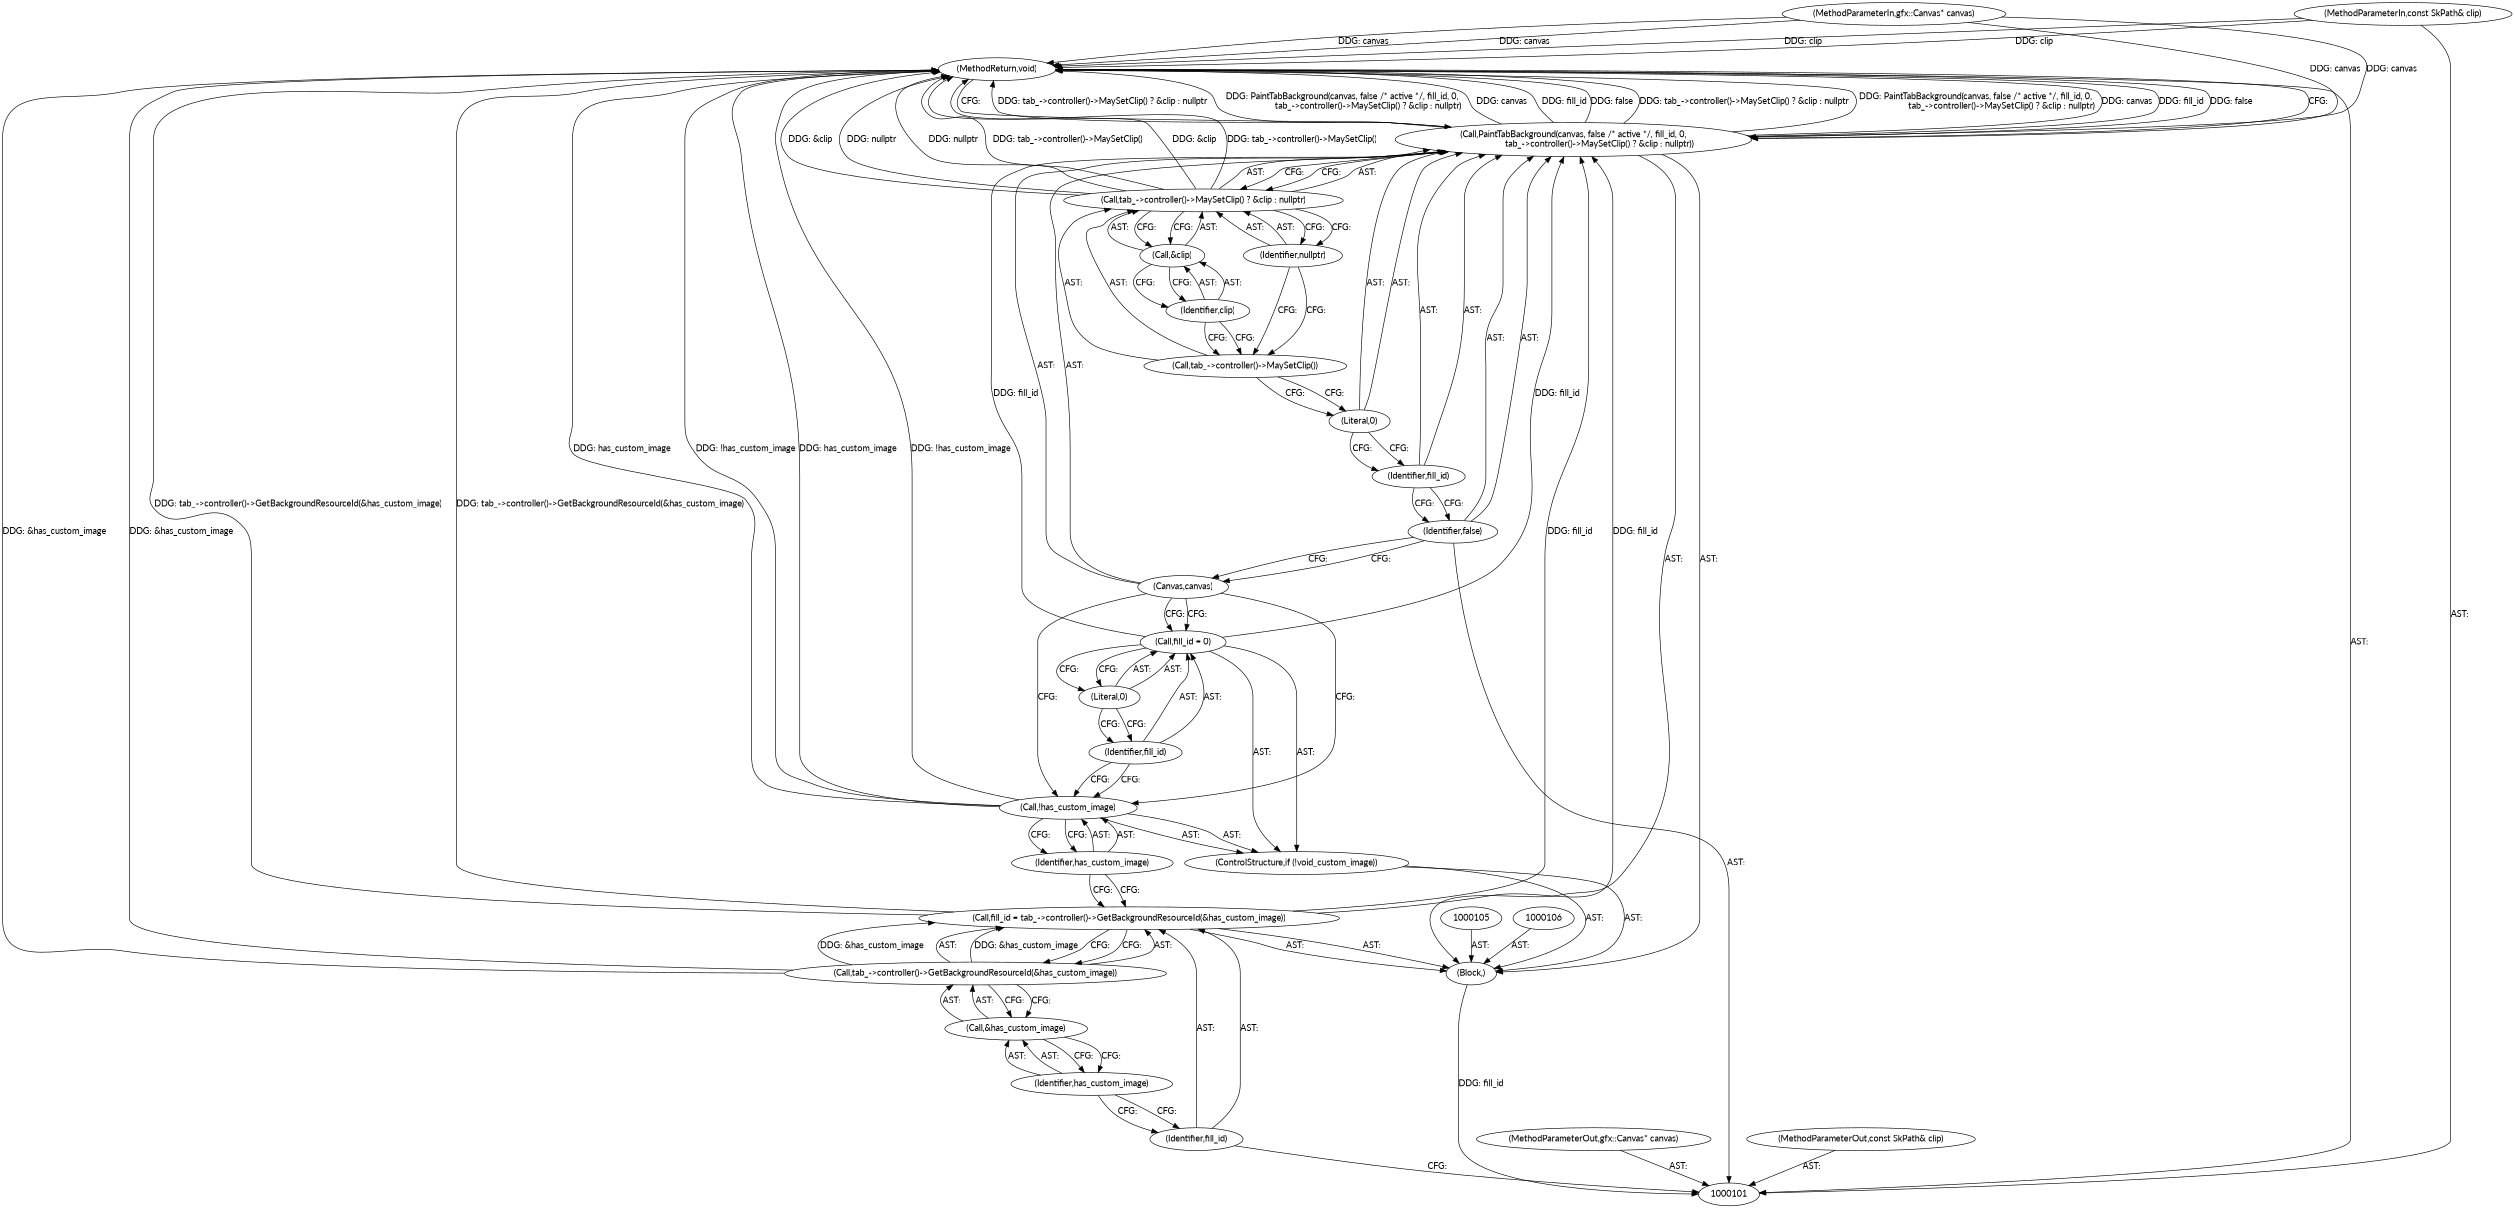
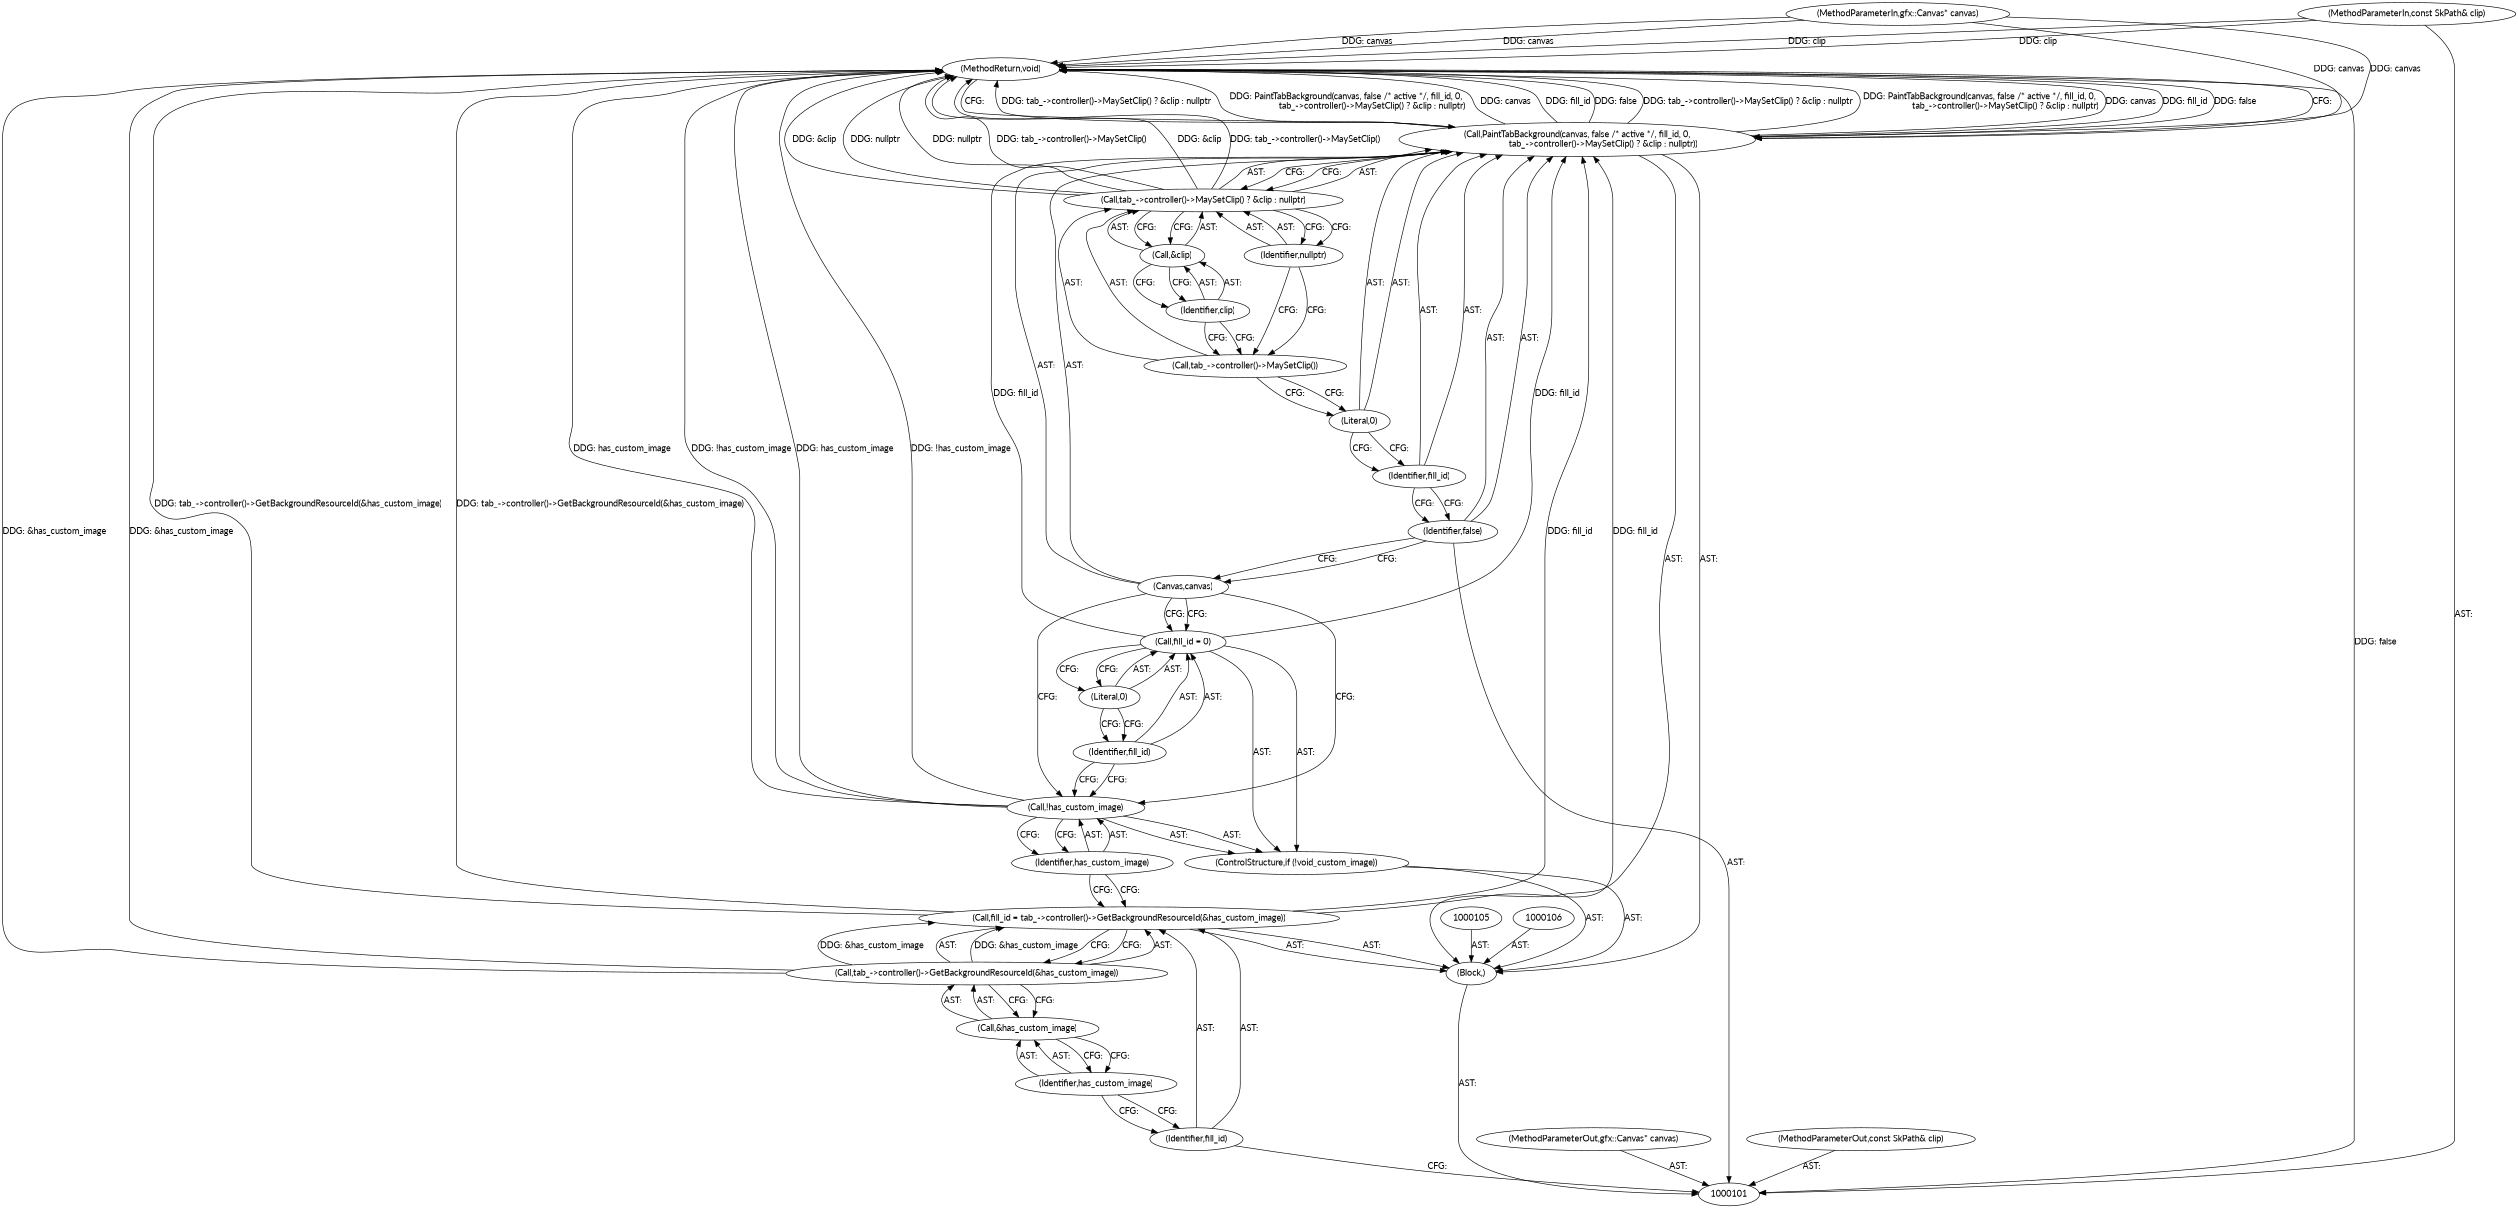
(2361, 642) -> (2375, 642)
(1481, 1084) -> (1469, 1084)
